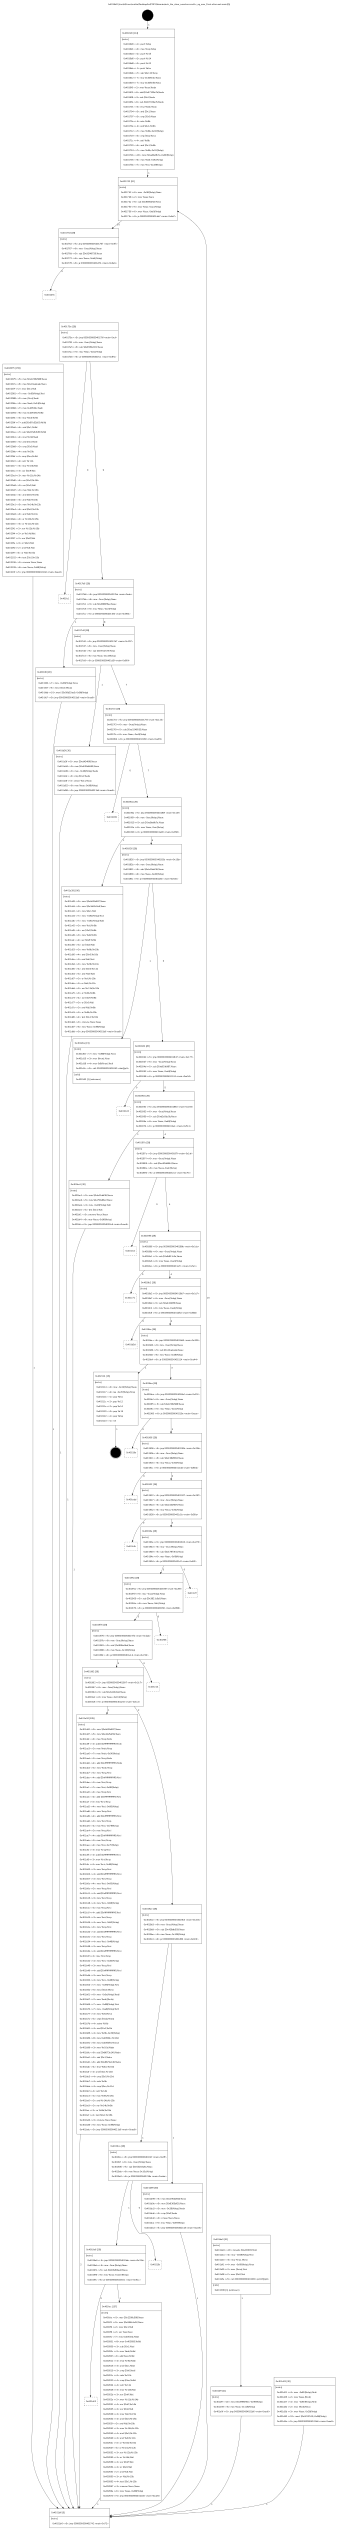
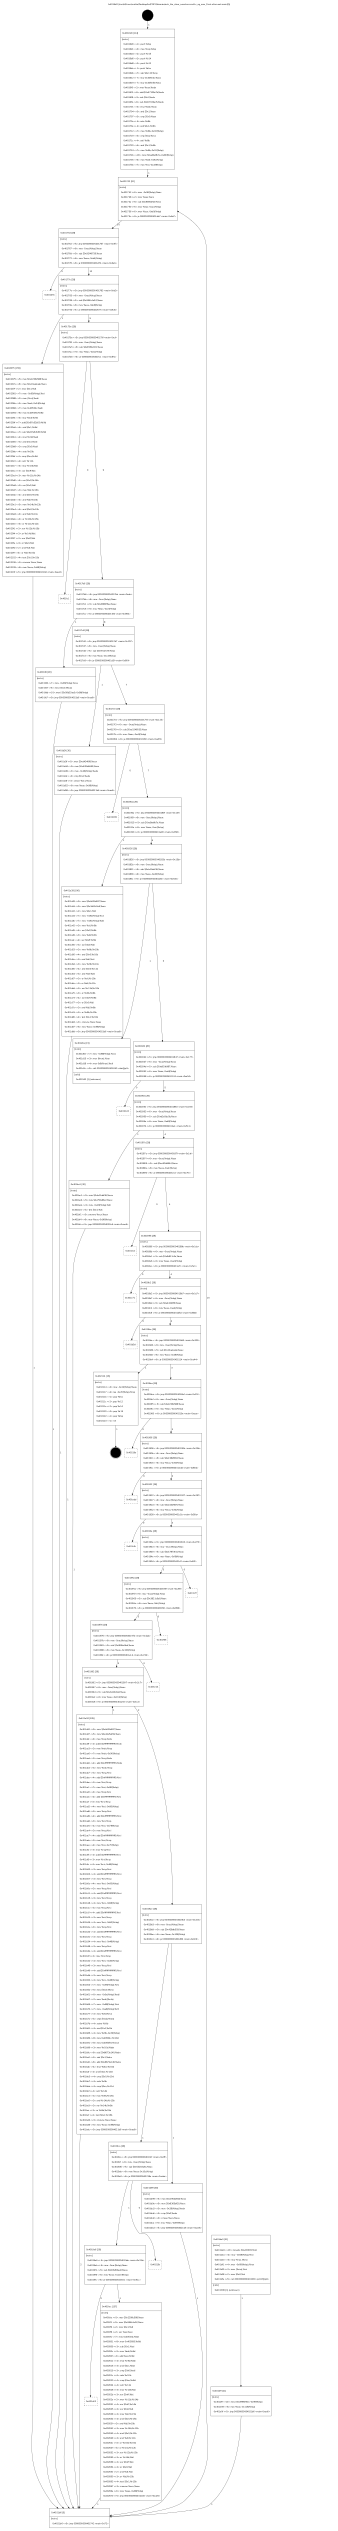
none -> (89, 295)
(107, 1709) -> (112, 1711)
(305, 2401) -> none
